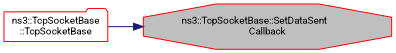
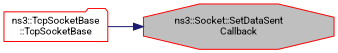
(268, 27) -> (239, 27)
